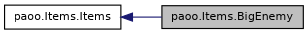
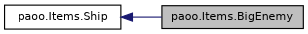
(63, 17) -> (63, 17)
